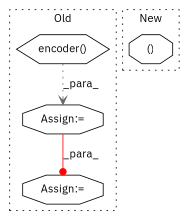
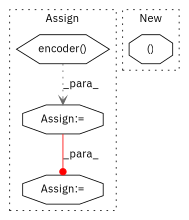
(63, 19) -> (63, 19)
